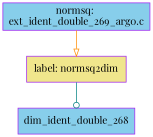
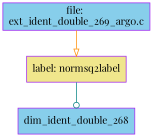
(76, 17) -> (76, 17)
(76, 69) -> (76, 69)
